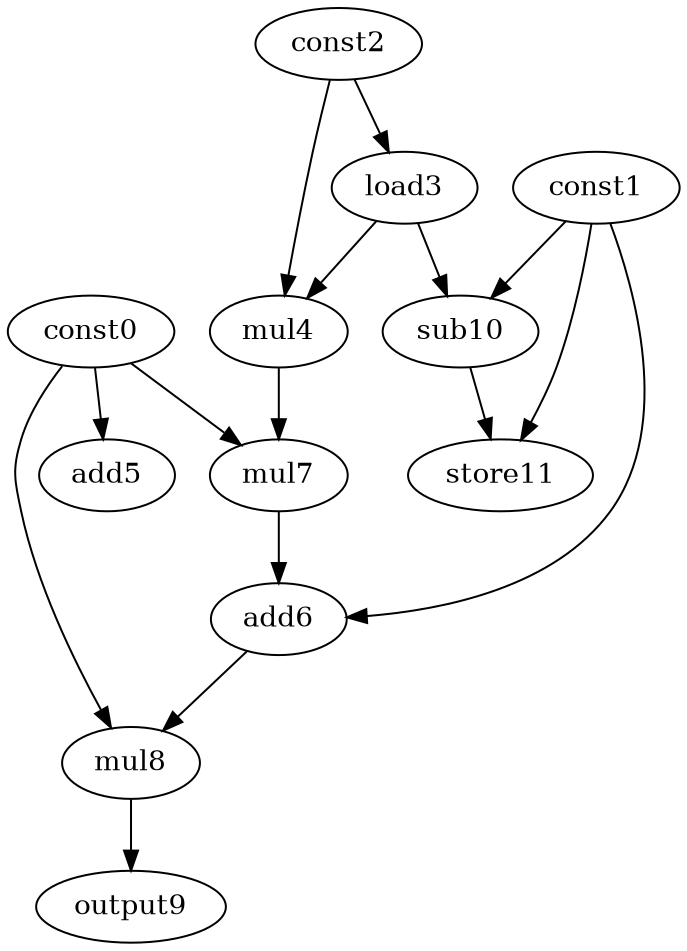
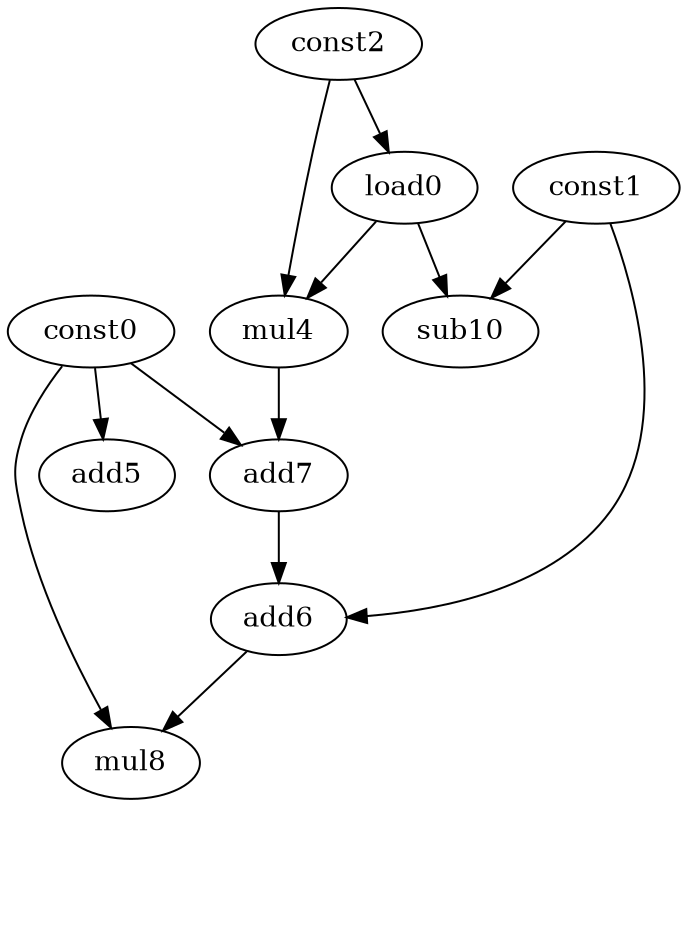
(405, 188) -> (405, 188)
(279, 475) -> (279, 475)
(501, 475) -> none
(131, 907) -> none
